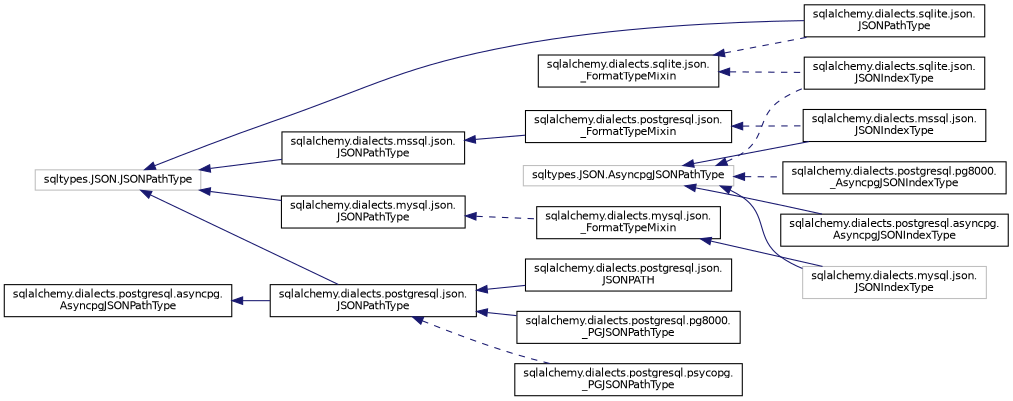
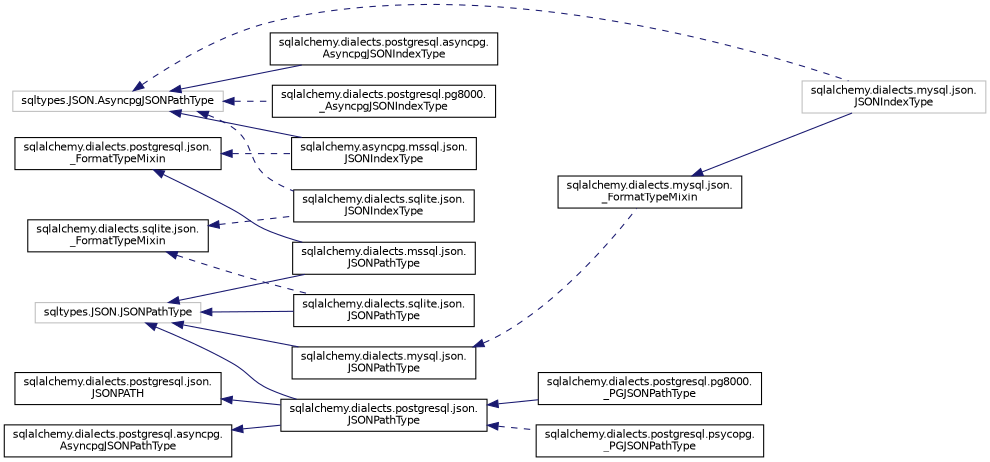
(894, 125) -> (384, 154)
(500, 137) -> (233, 210)
(763, 232) -> (491, 7)
(506, 287) -> (257, 402)
